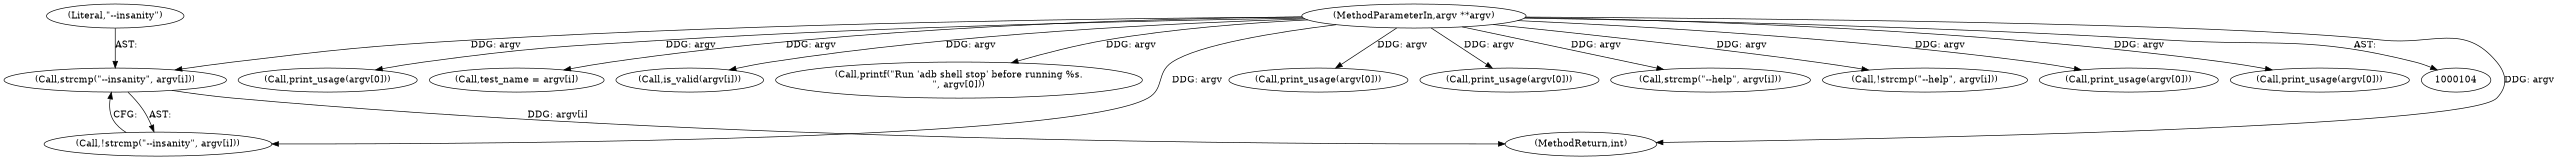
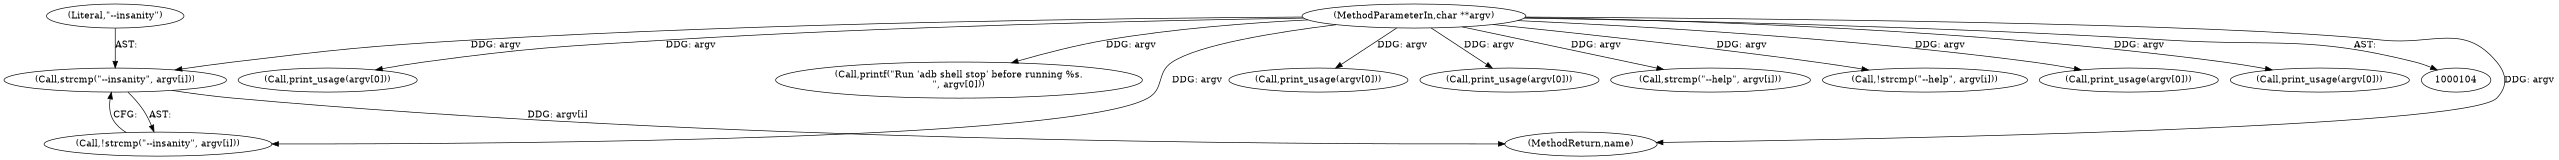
(1414, 16) -> (1414, 16)
(517, 80) -> none
(690, 80) -> none
(1581, 144) -> (1581, 144)
